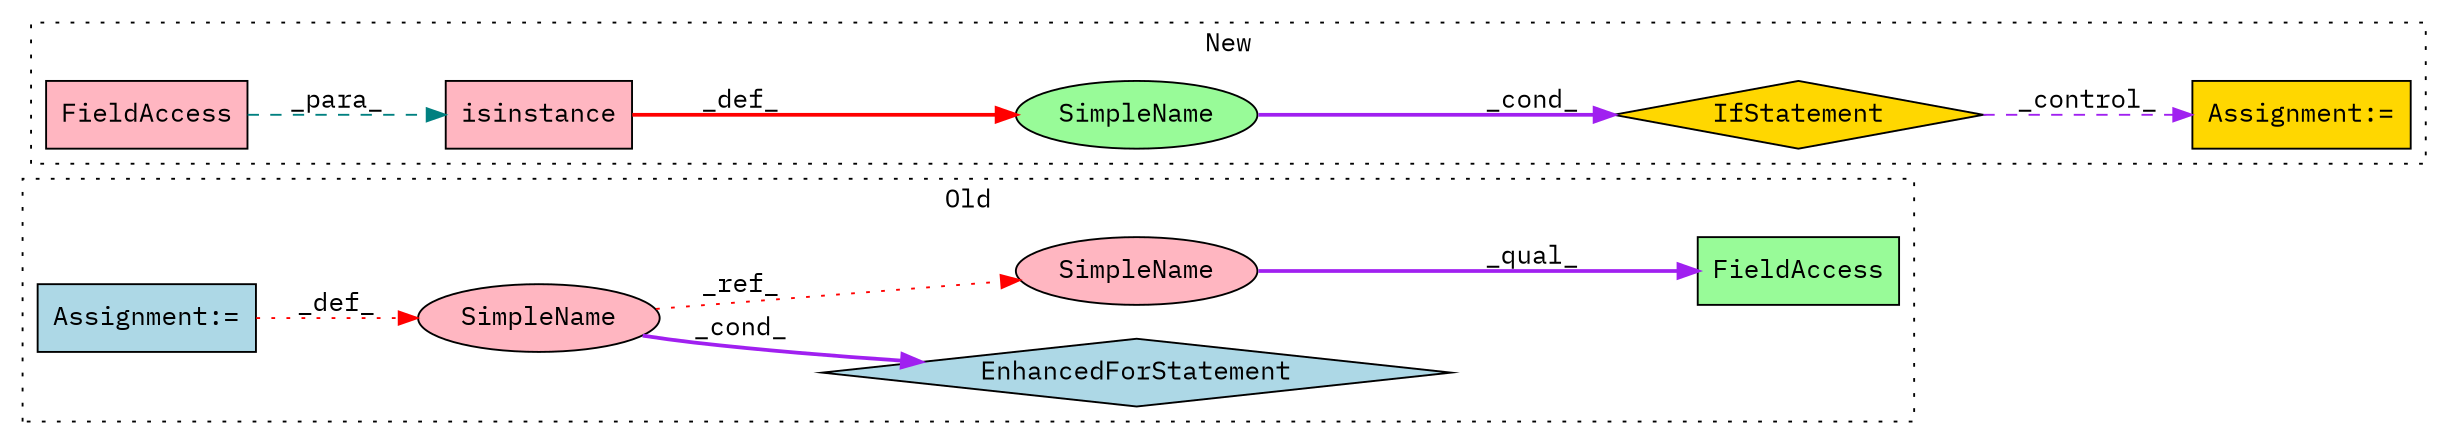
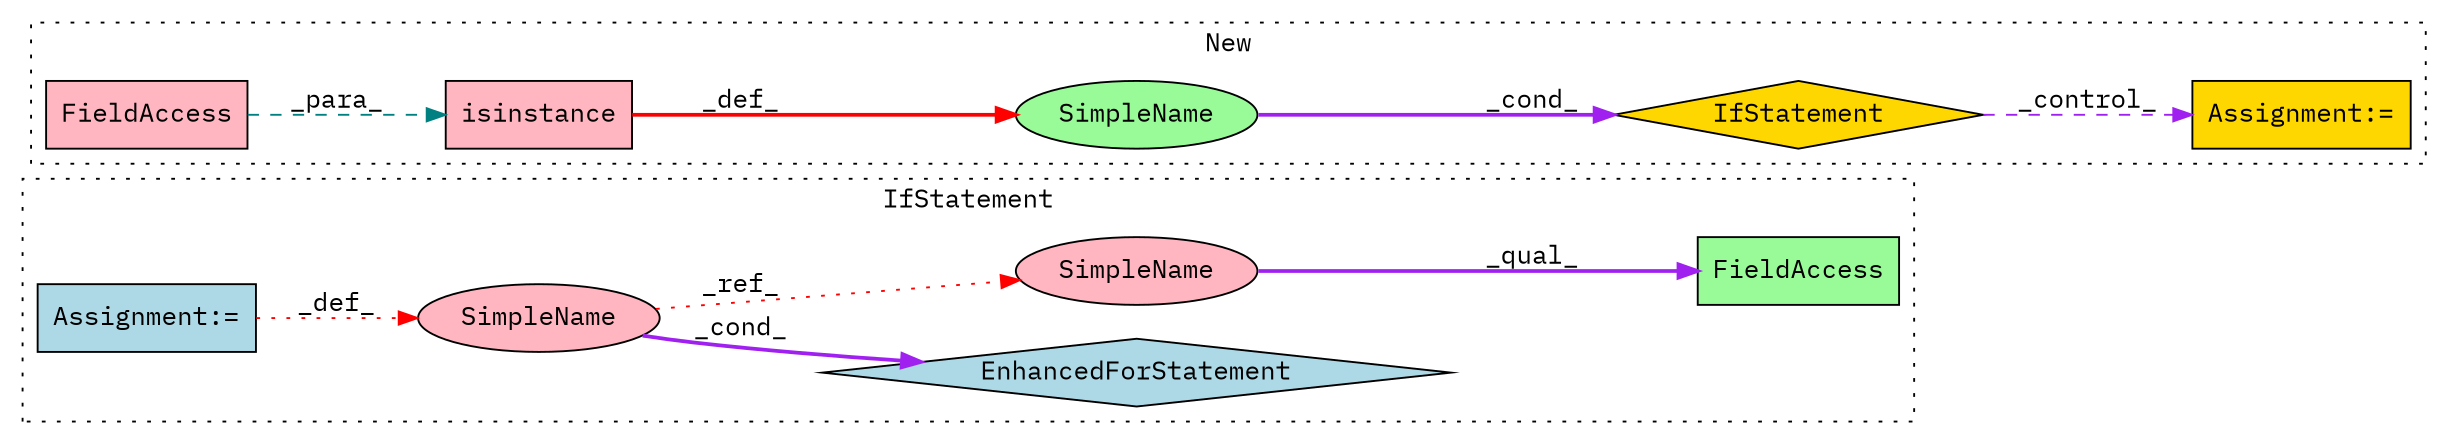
(968, 200) -> (968, 200)
